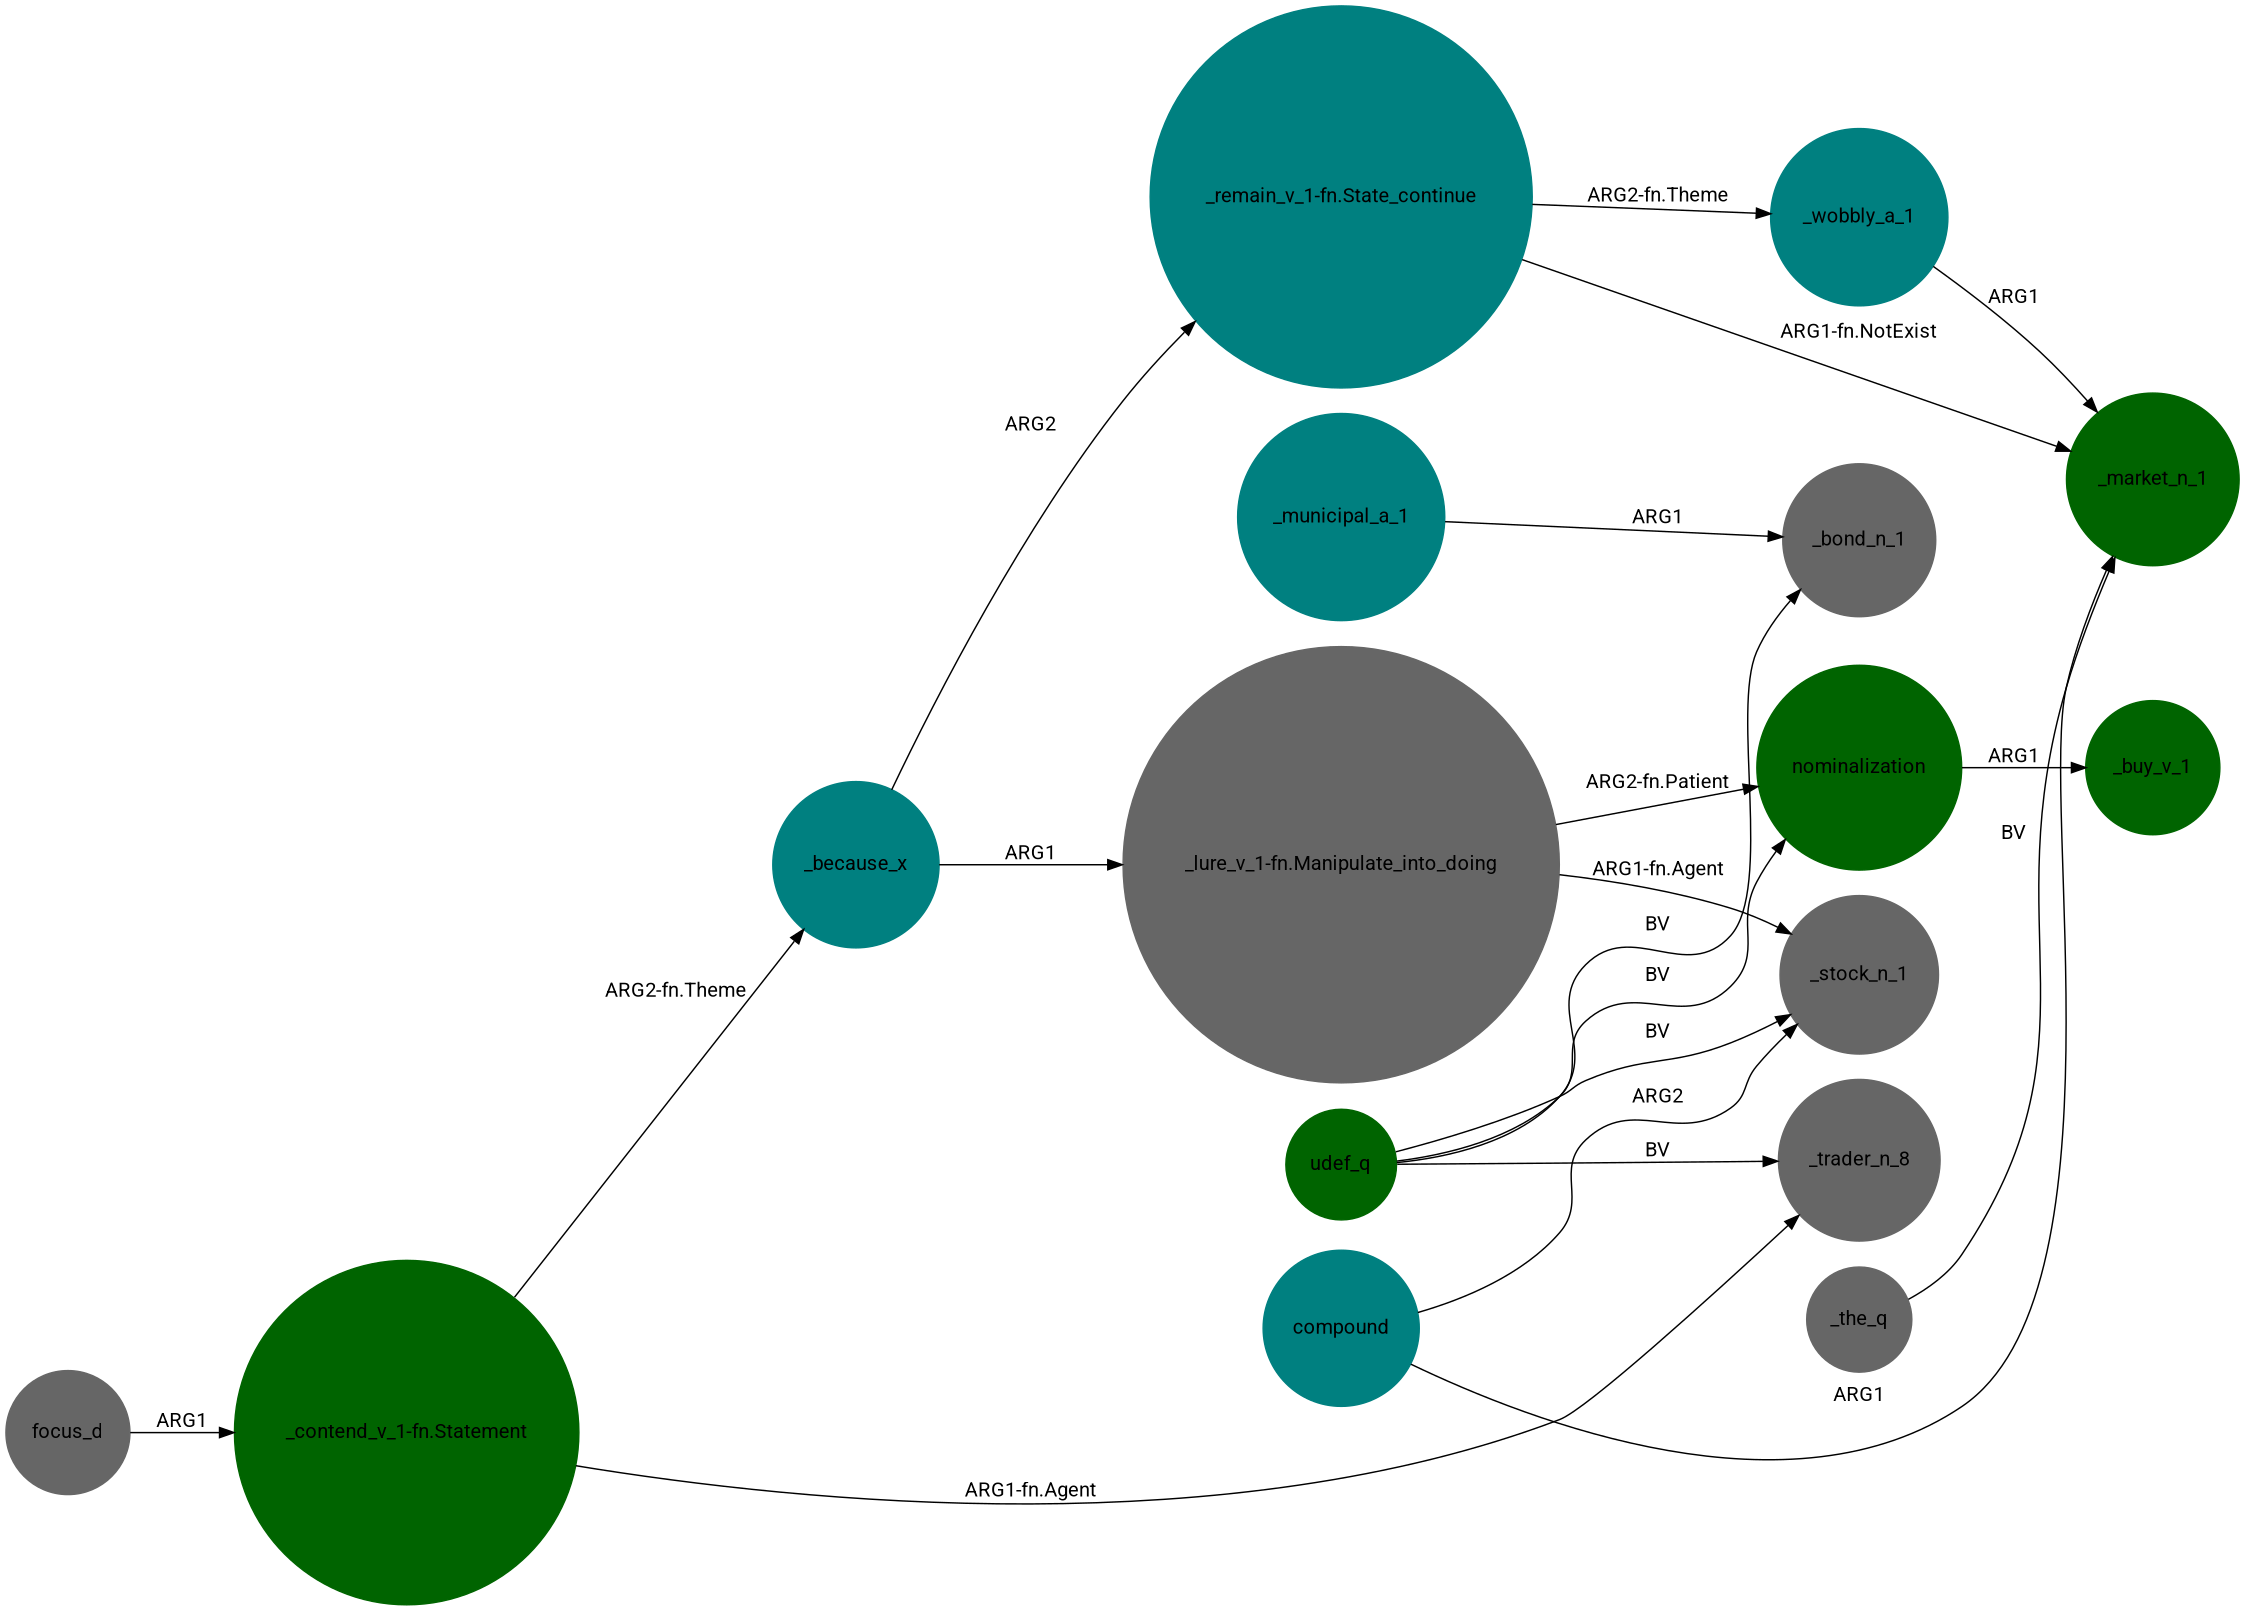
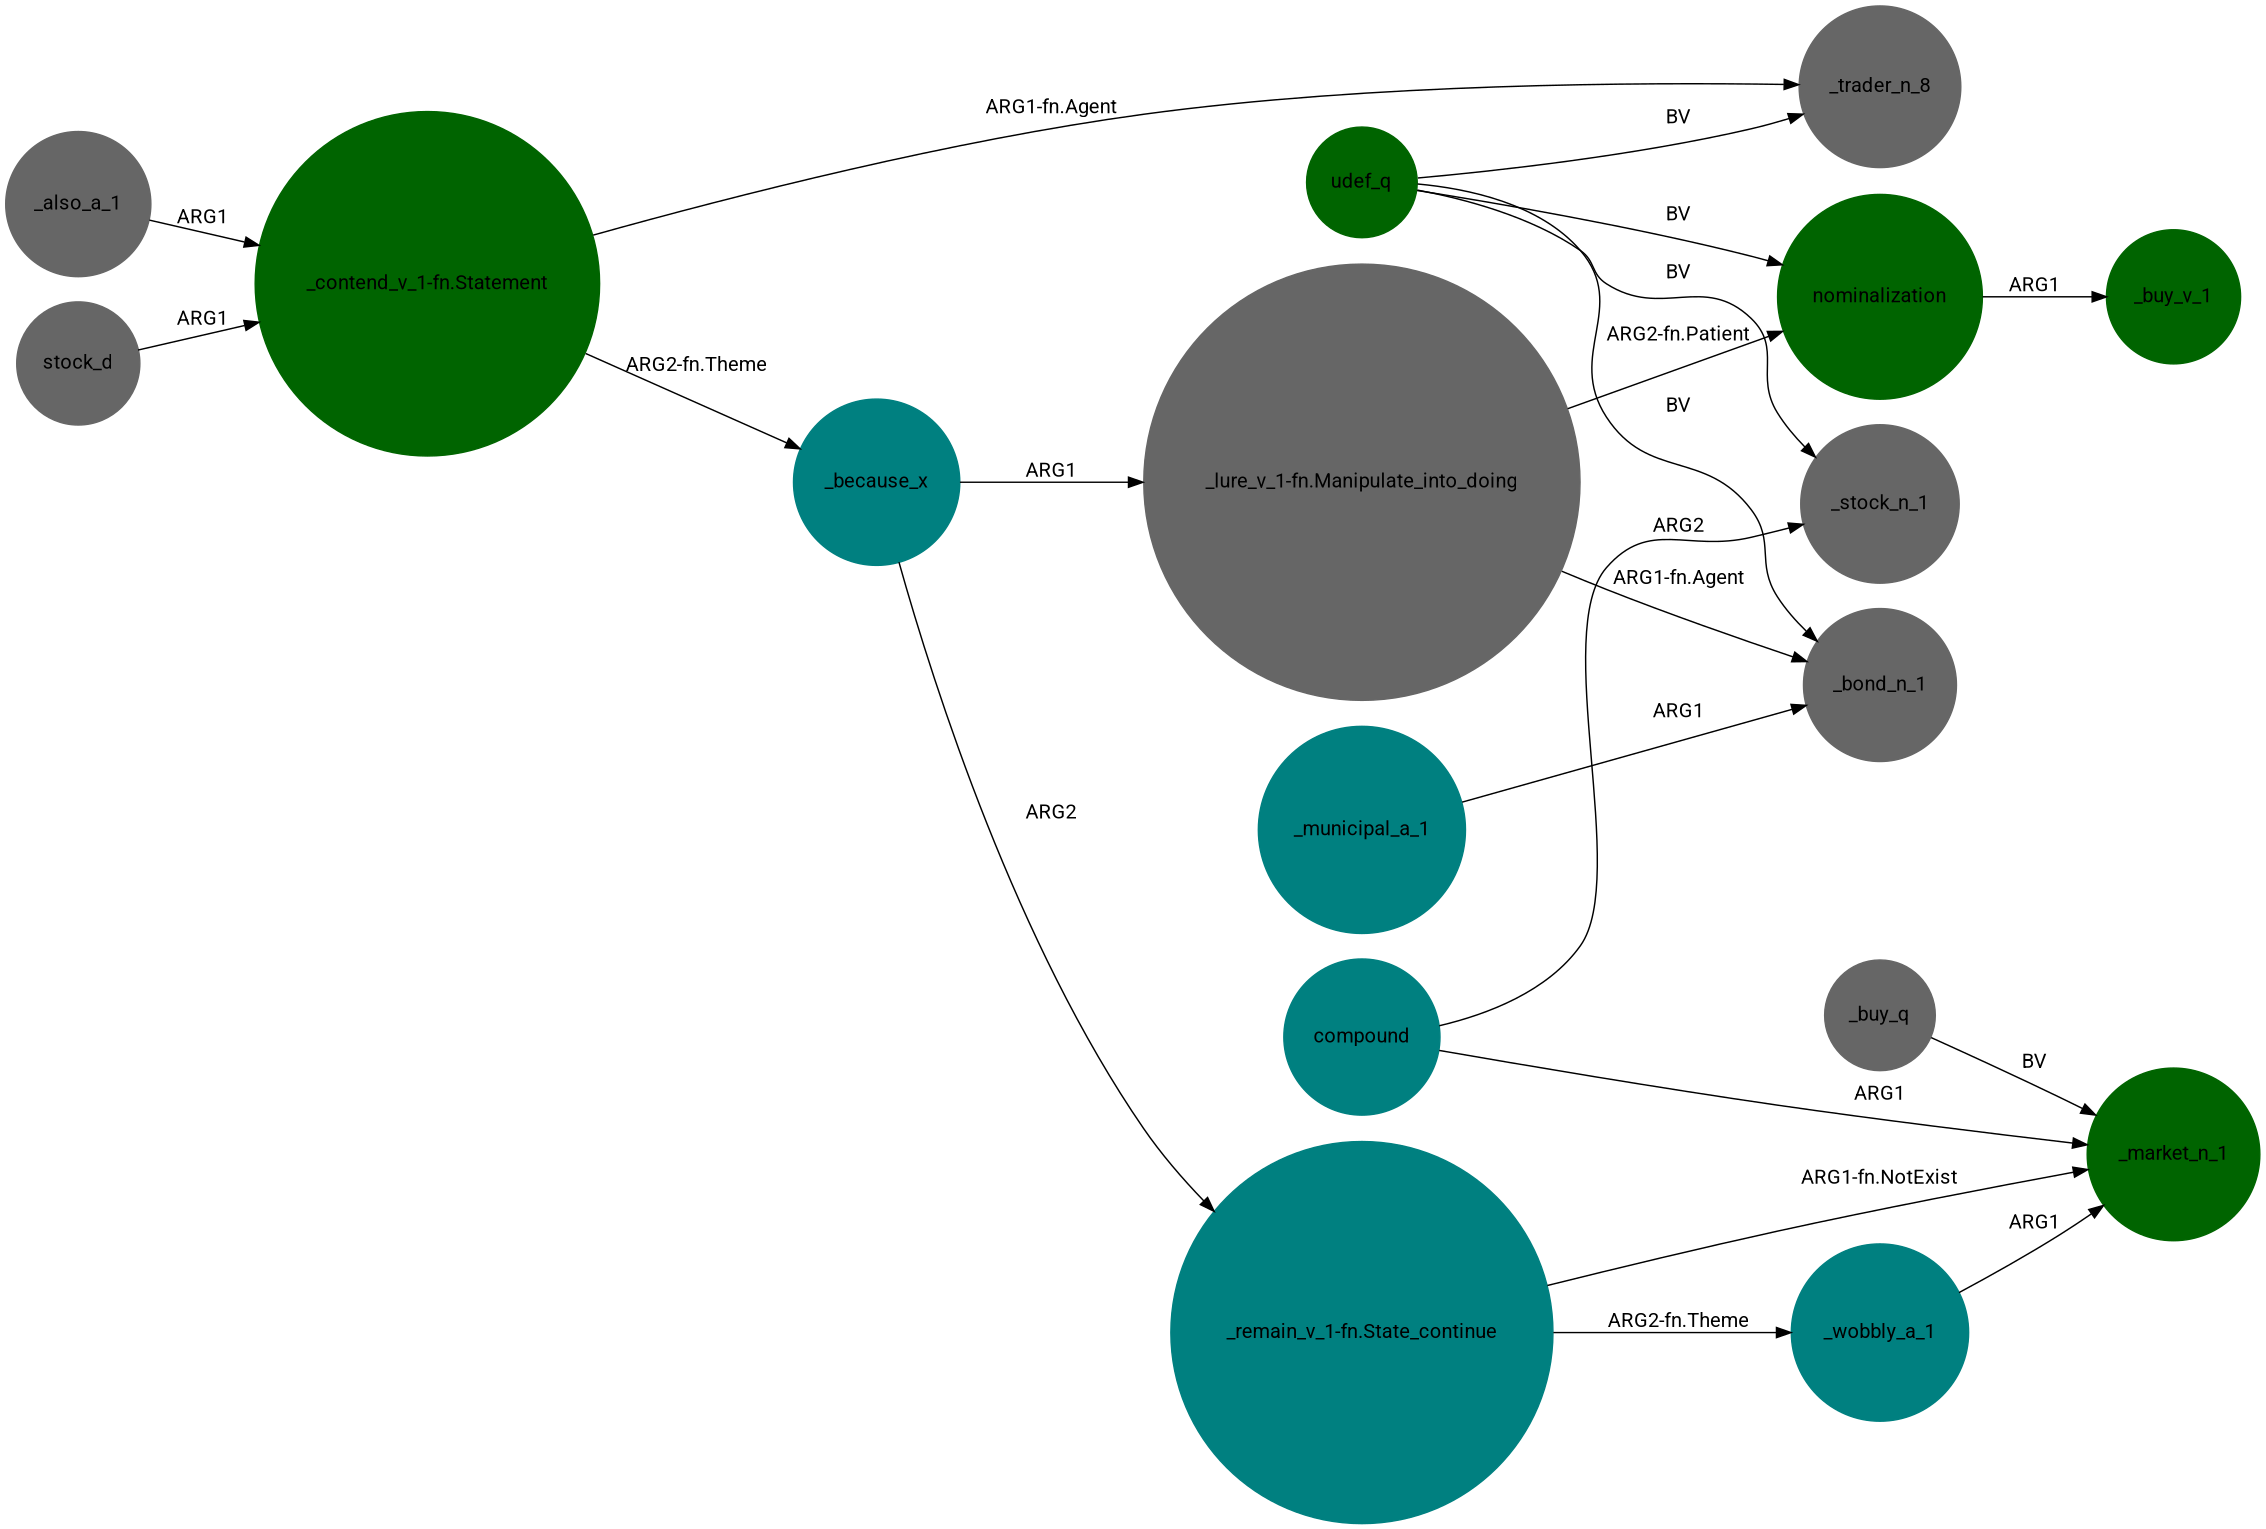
none -> (78, 204)
(1671, 893) -> (1677, 616)
(1859, 1320) -> (1880, 1015)
(68, 1433) -> (78, 363)
